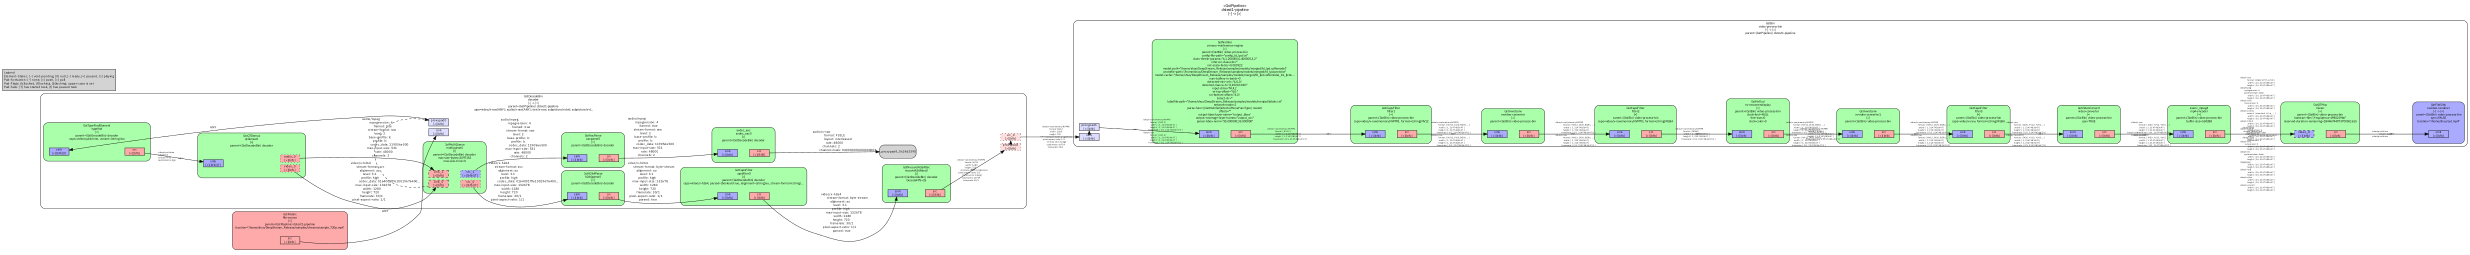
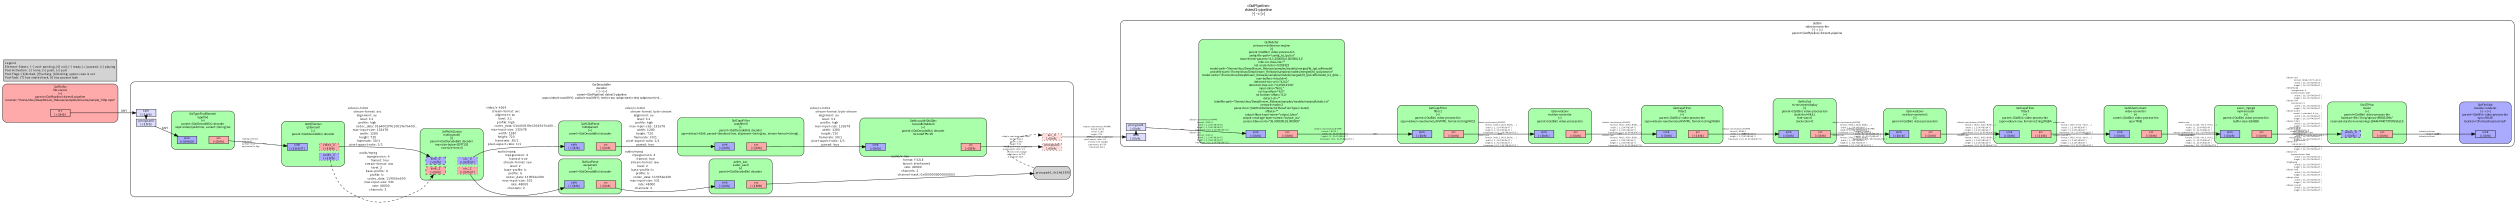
(1011, 143) -> (1008, 149)
(375, 155) -> (146, 117)
(366, 158) -> (374, 202)
(290, 159) -> (329, 157)
(470, 174) -> (468, 171)
(439, 184) -> (436, 161)
(470, 184) -> (468, 161)
